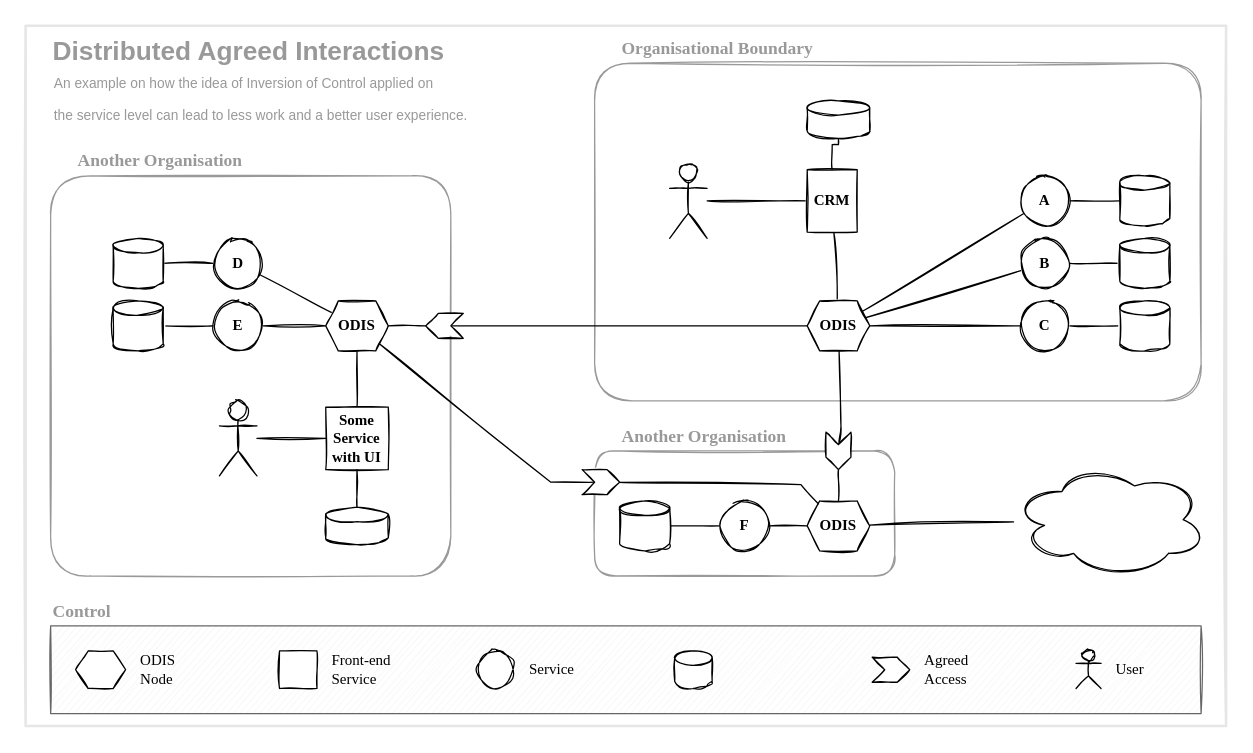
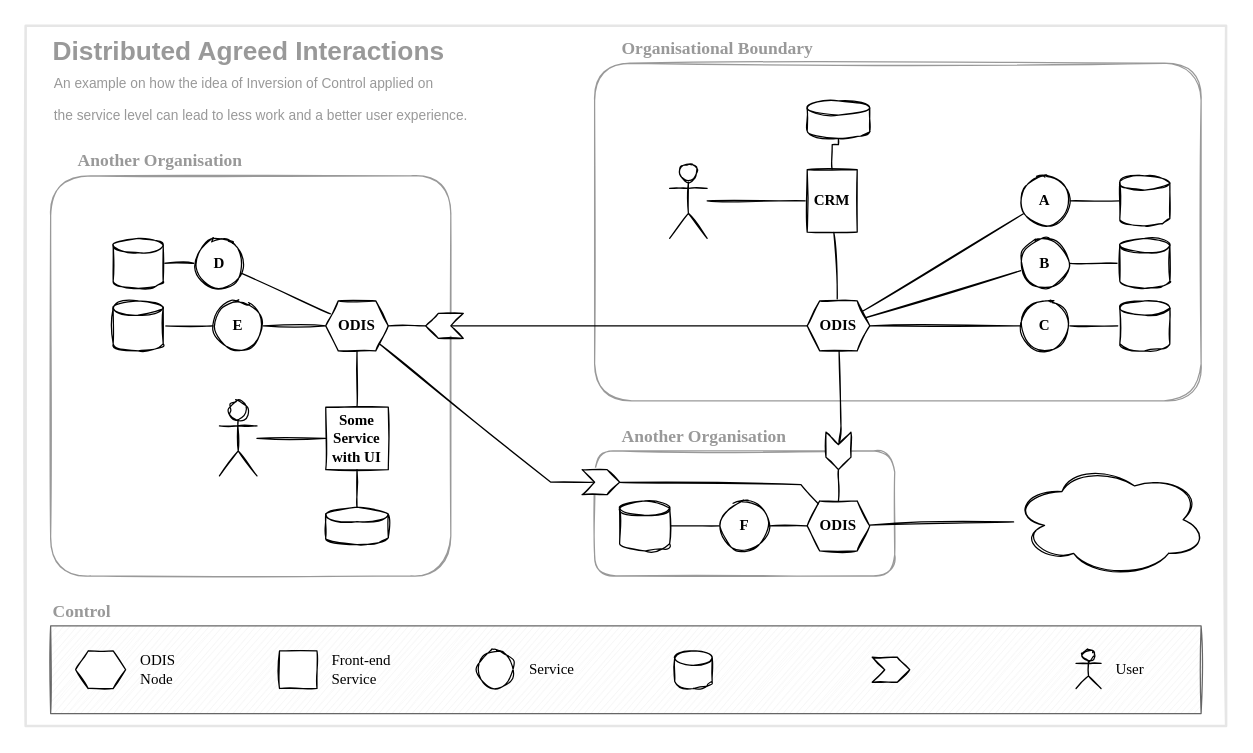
(238, 263) -> (219, 263)
(959, 669) -> none
